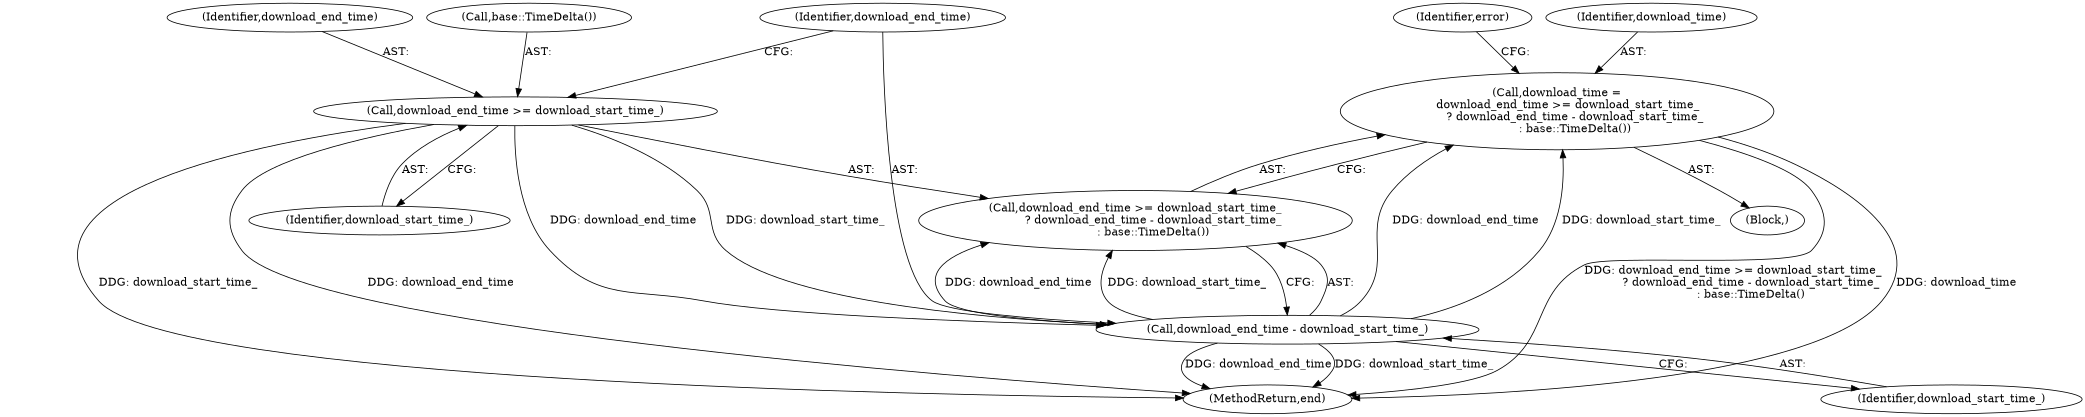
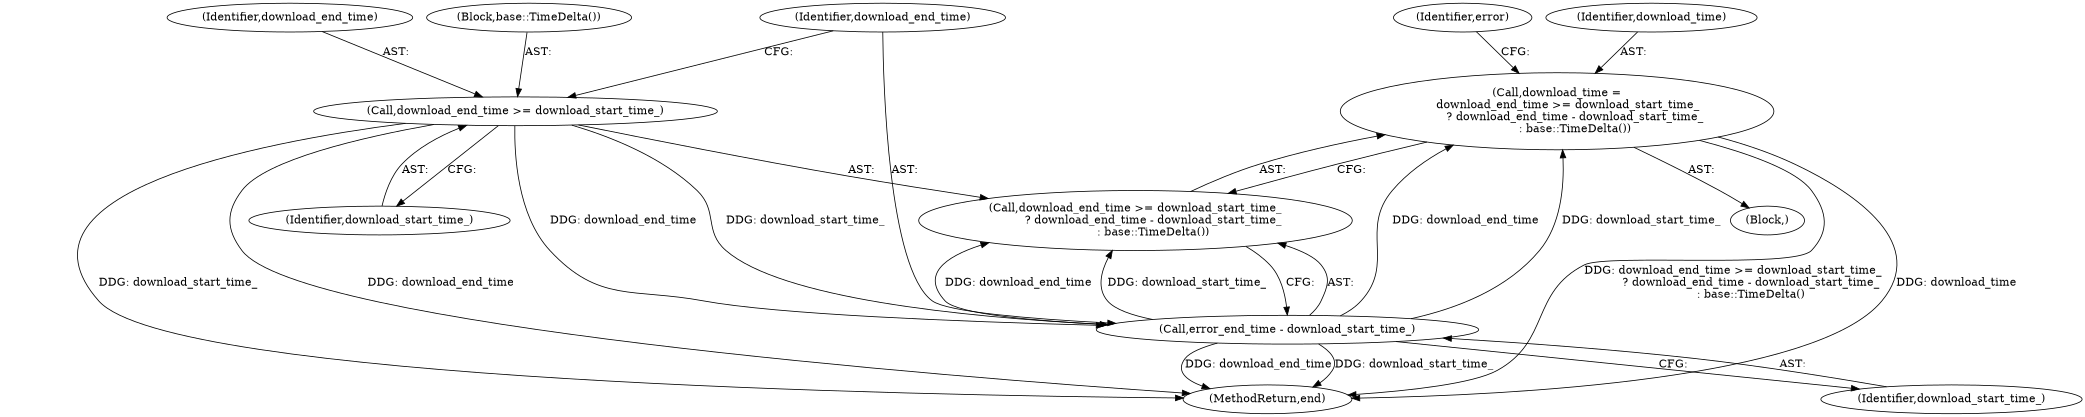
(529, 18) -> (529, 18)
(1288, 330) -> (1288, 330)
